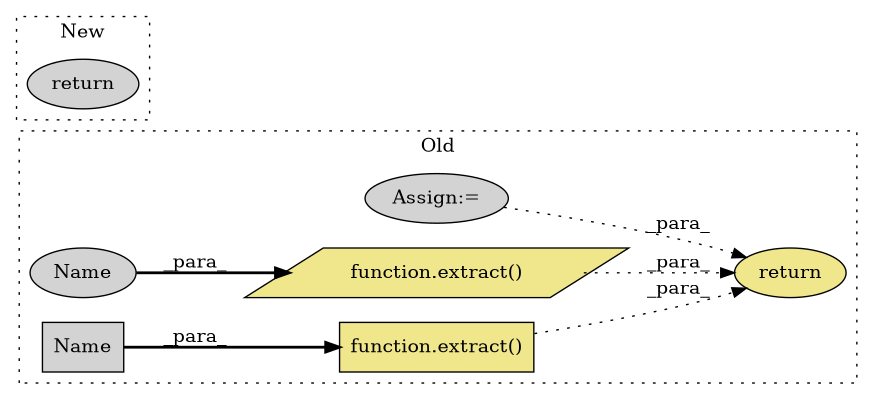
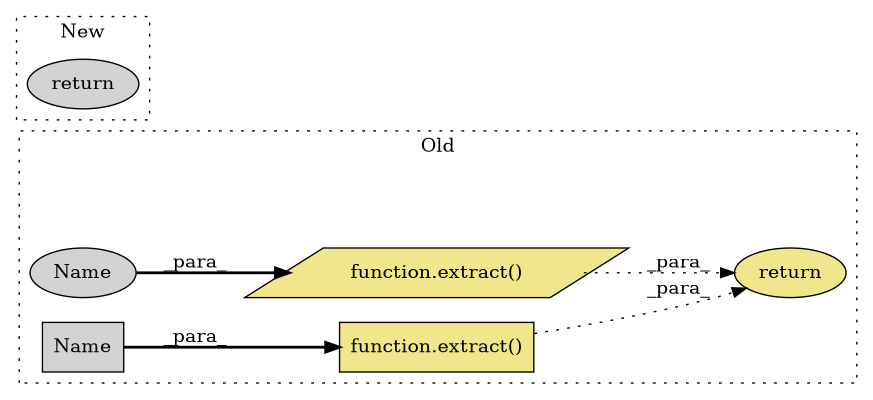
(437, 198) -> none
